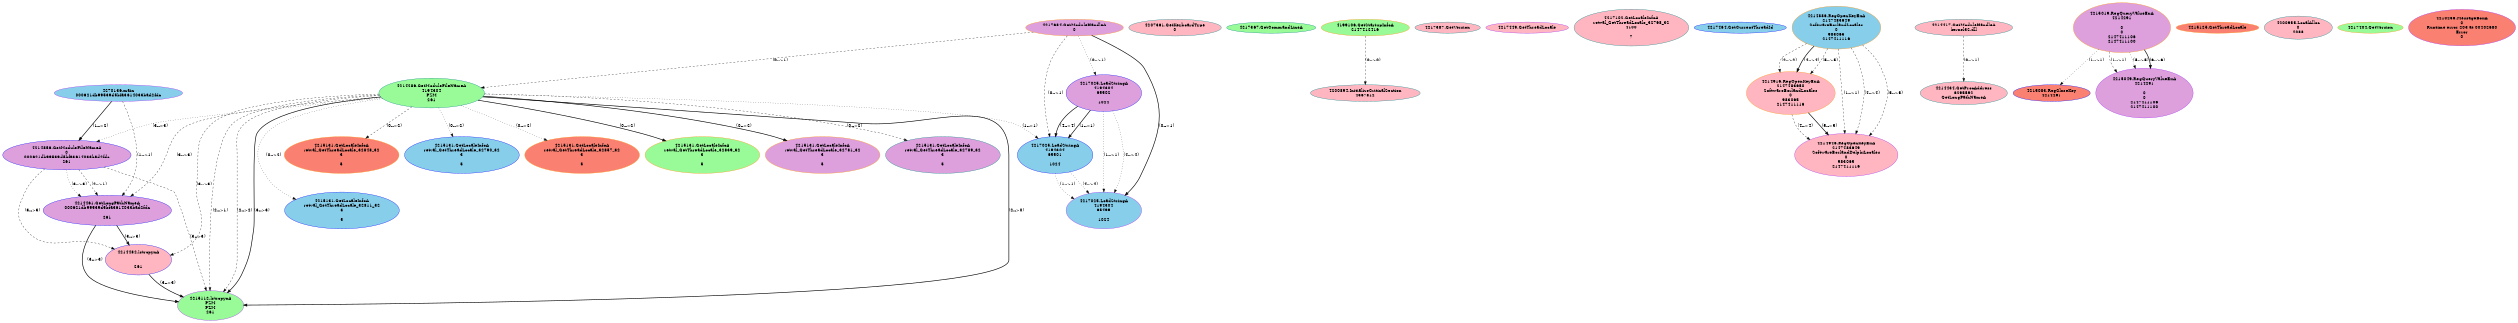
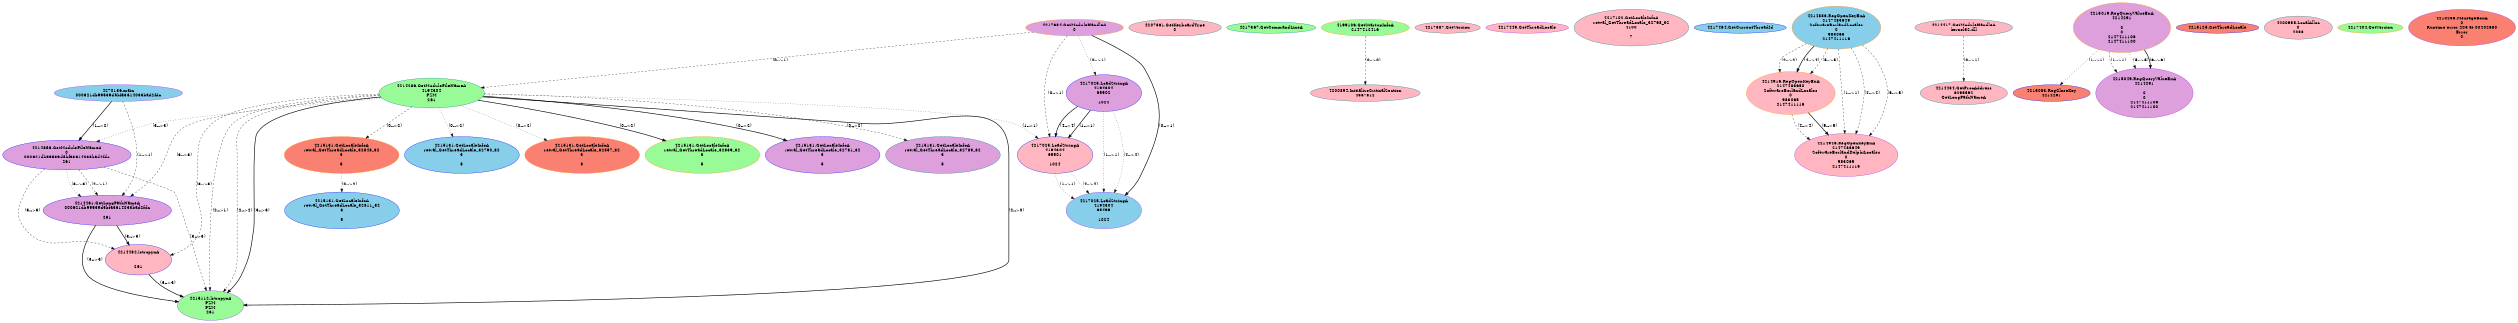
(2218, 28) -> (2218, 28)
(283, 122) -> (342, 181)
(823, 155) -> (823, 155)
(1055, 155) -> (1055, 155)
